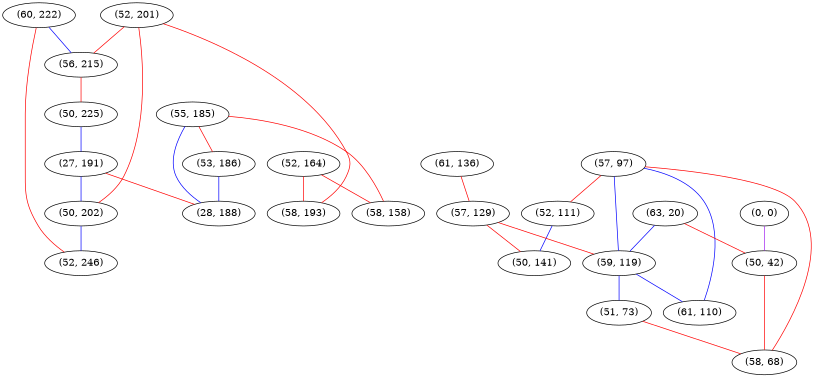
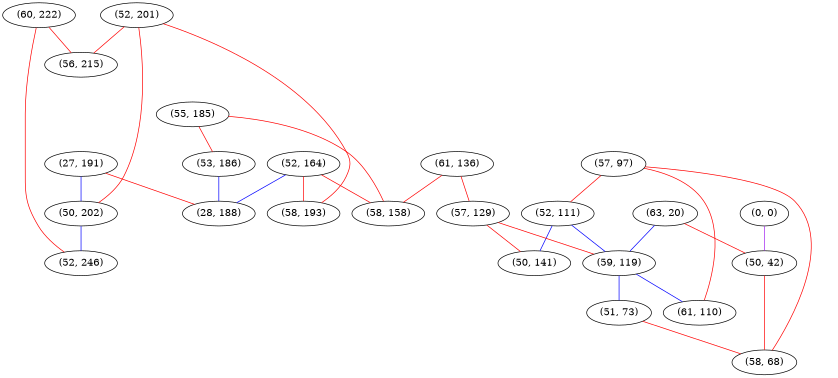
(60, 40) -> (60, 40)
(81, 114) -> none
(174, 169) -> (261, 189)
none -> (423, 189)
(616, 214) -> (588, 238)
(711, 216) -> (711, 216)
